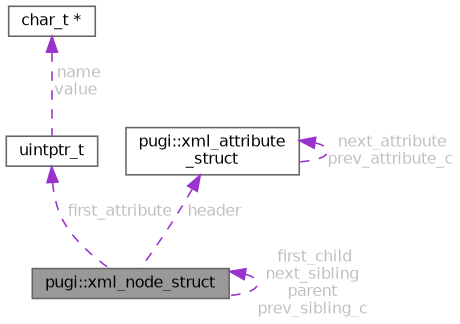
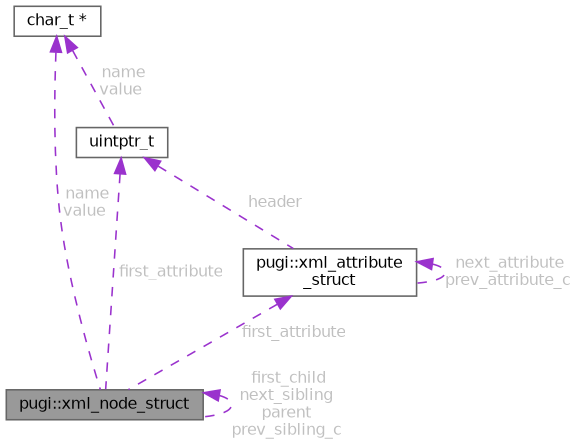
none -> (226, 207)
(212, 212) -> (292, 333)
none -> (61, 223)
